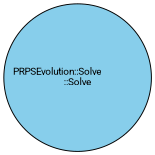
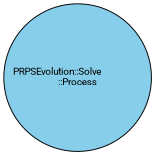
(78, 78) -> (78, 78)
